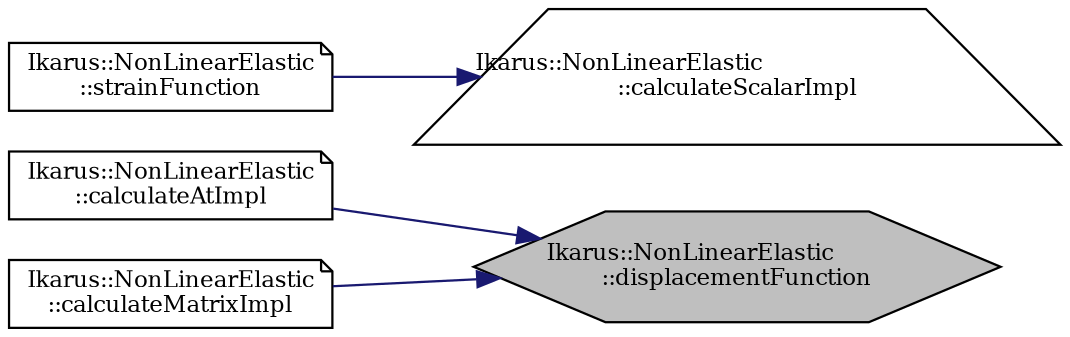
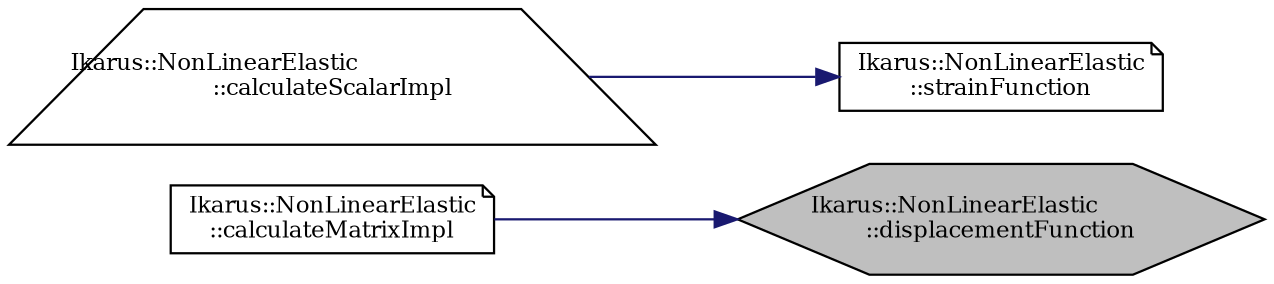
(395, 77) -> (702, 77)
(171, 185) -> none
